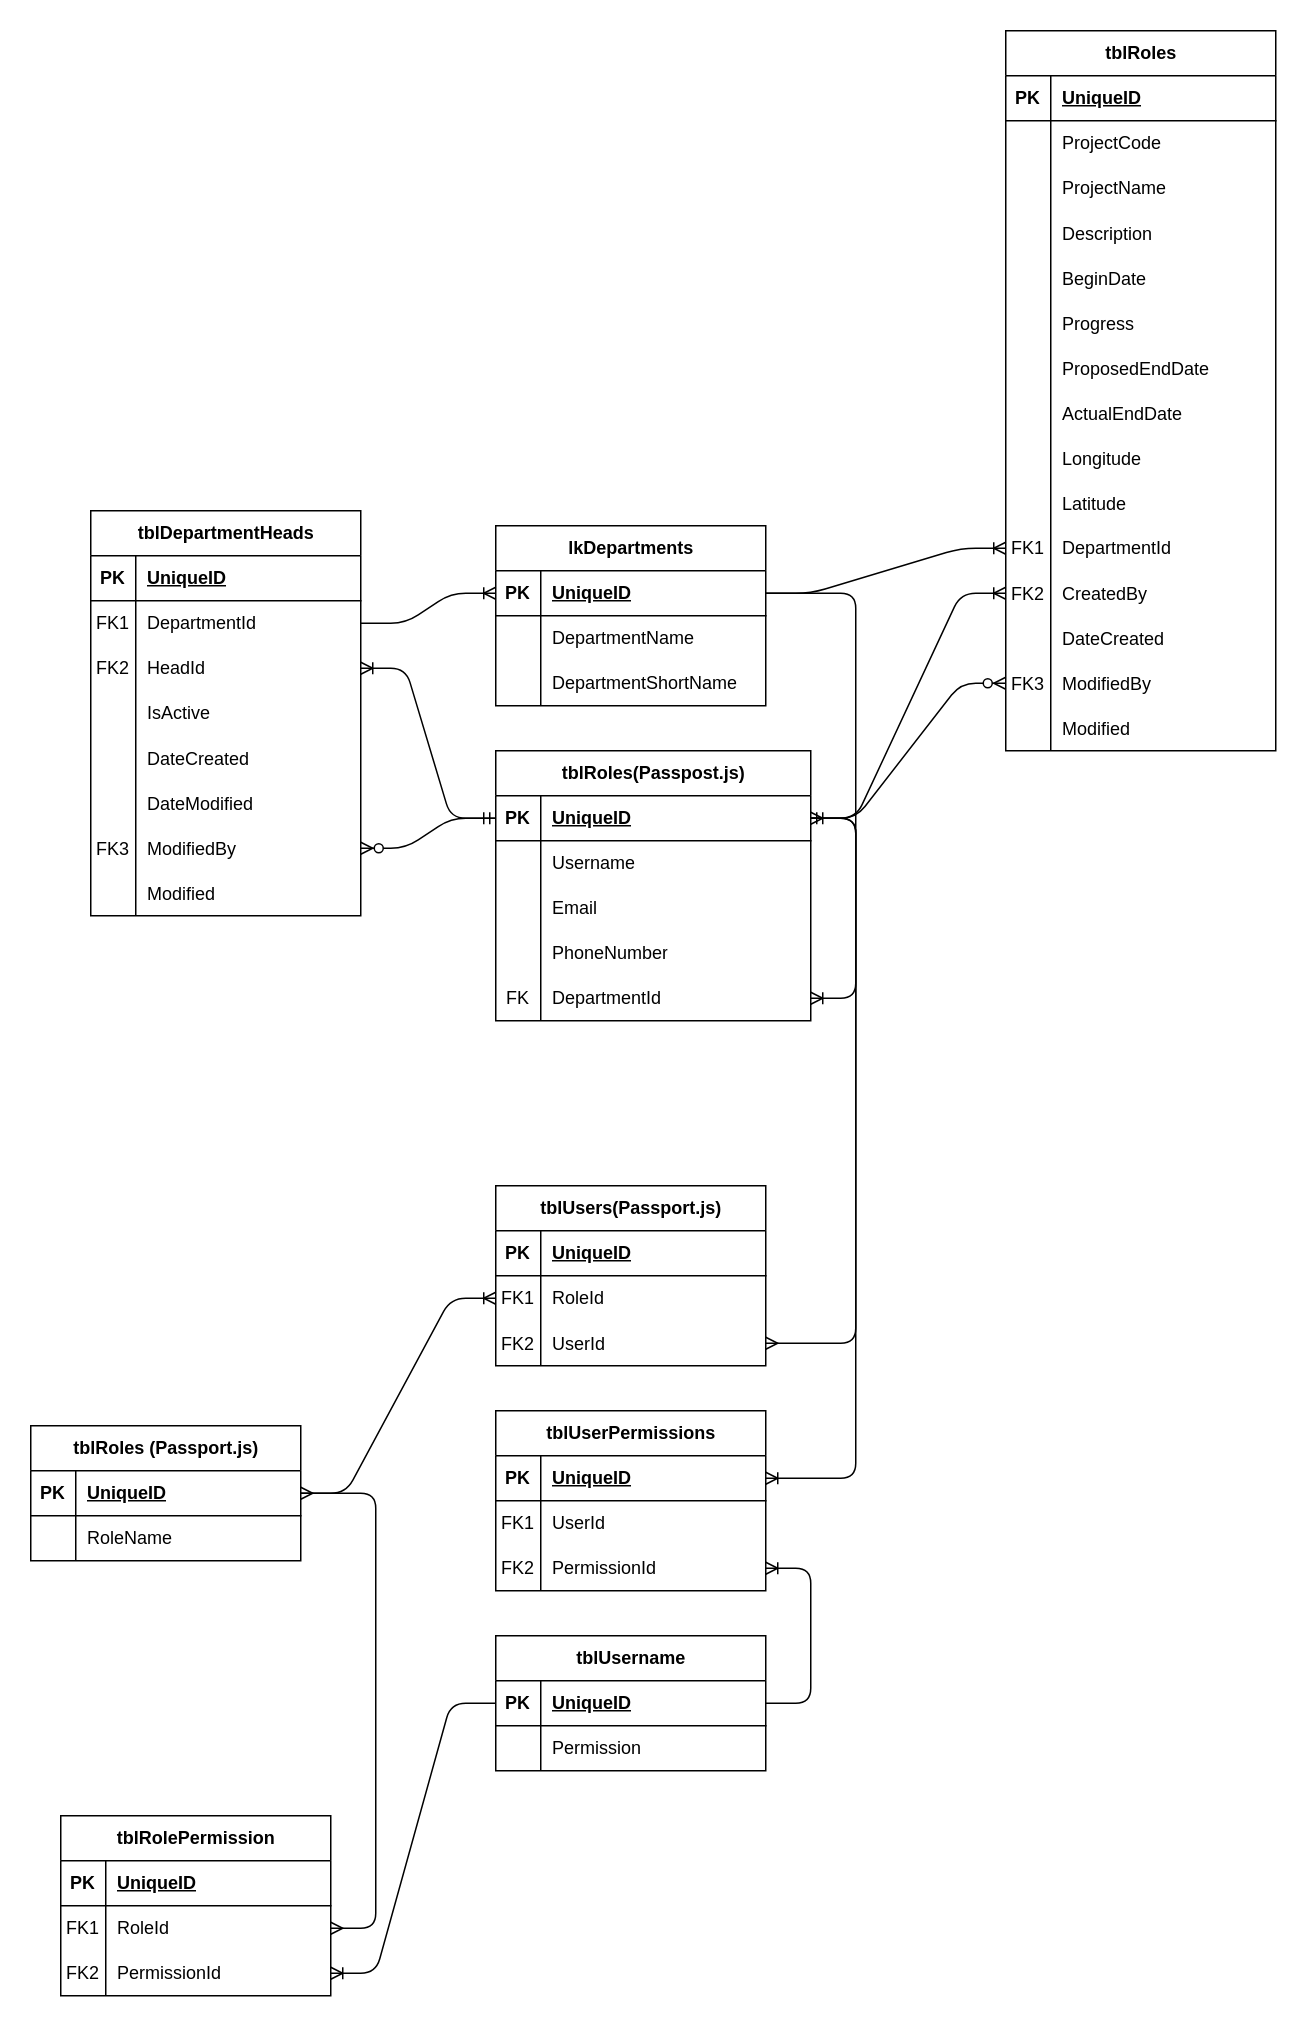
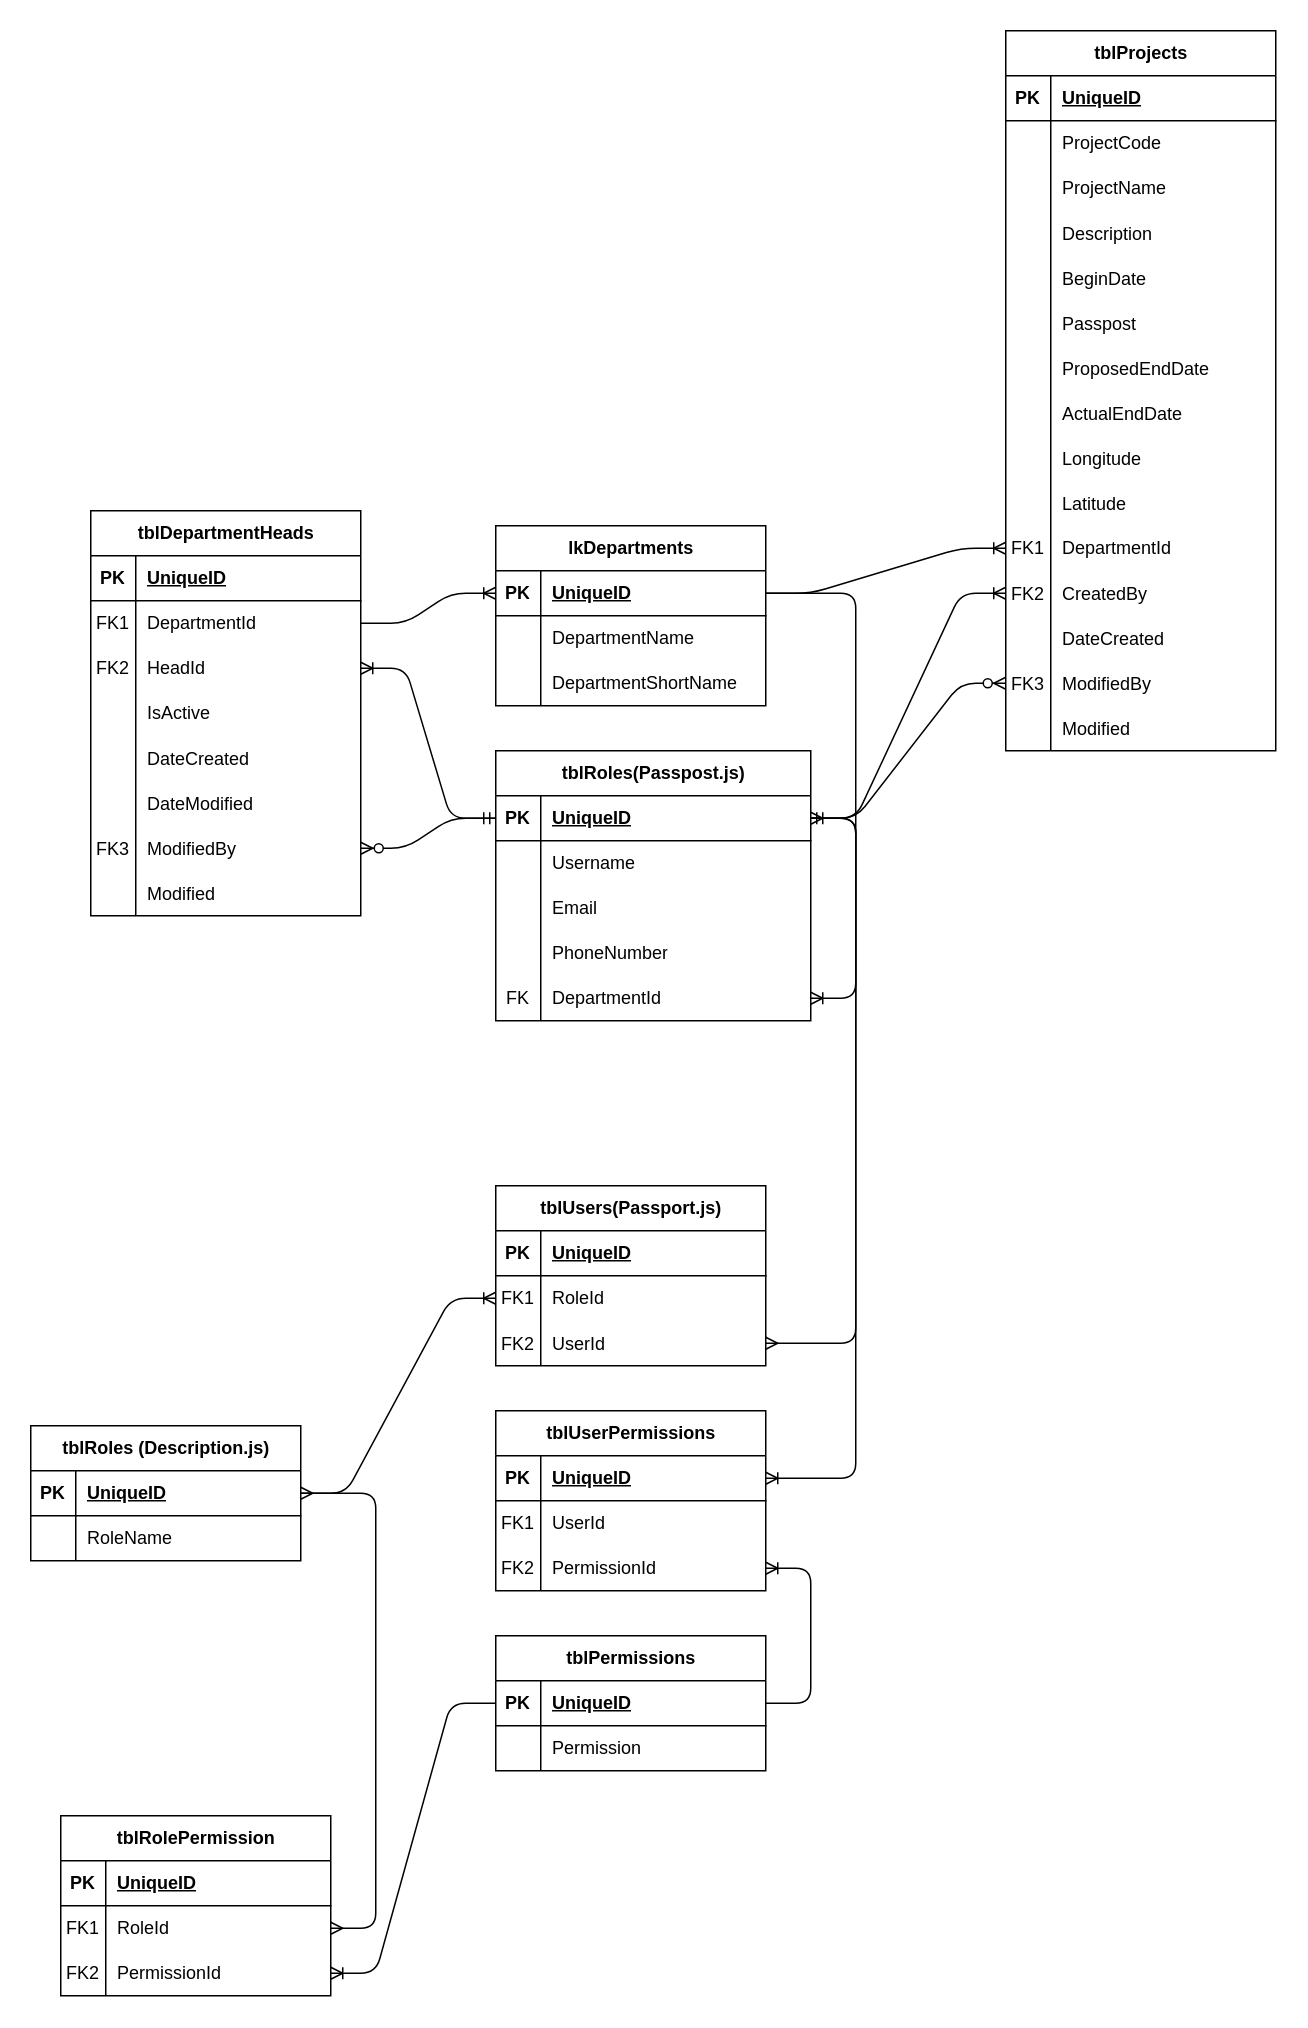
(1142, 53) -> (1142, 53)
(1102, 324) -> (1102, 324)
(167, 1448) -> (167, 1448)
(632, 1658) -> (632, 1658)
